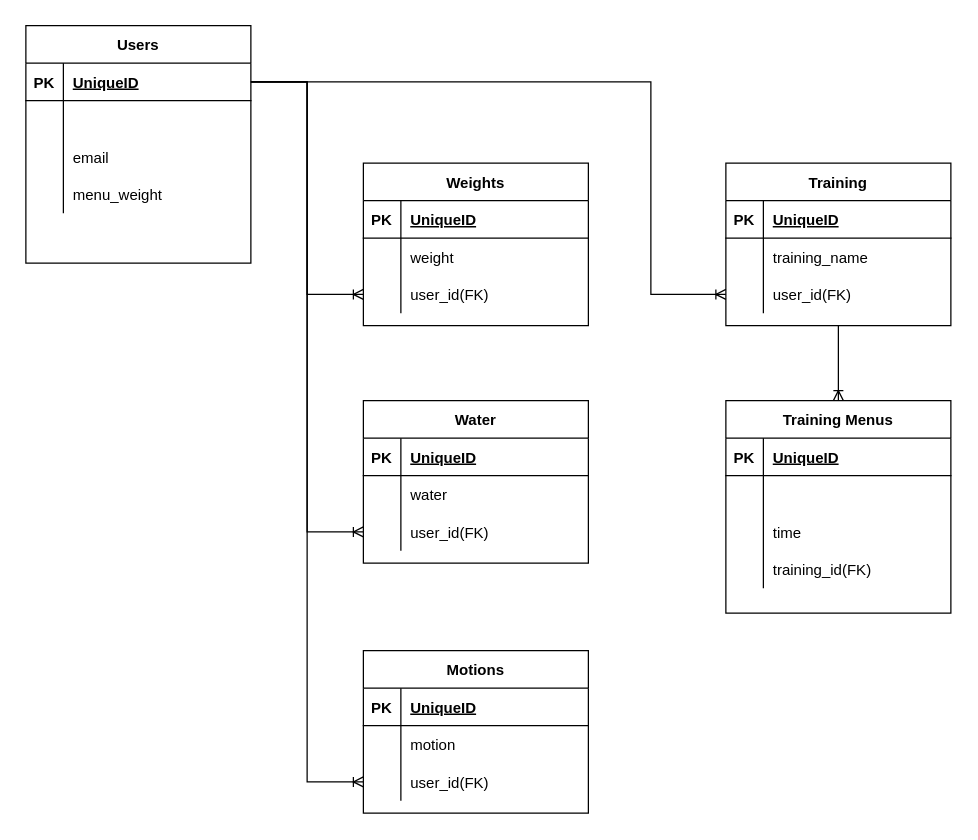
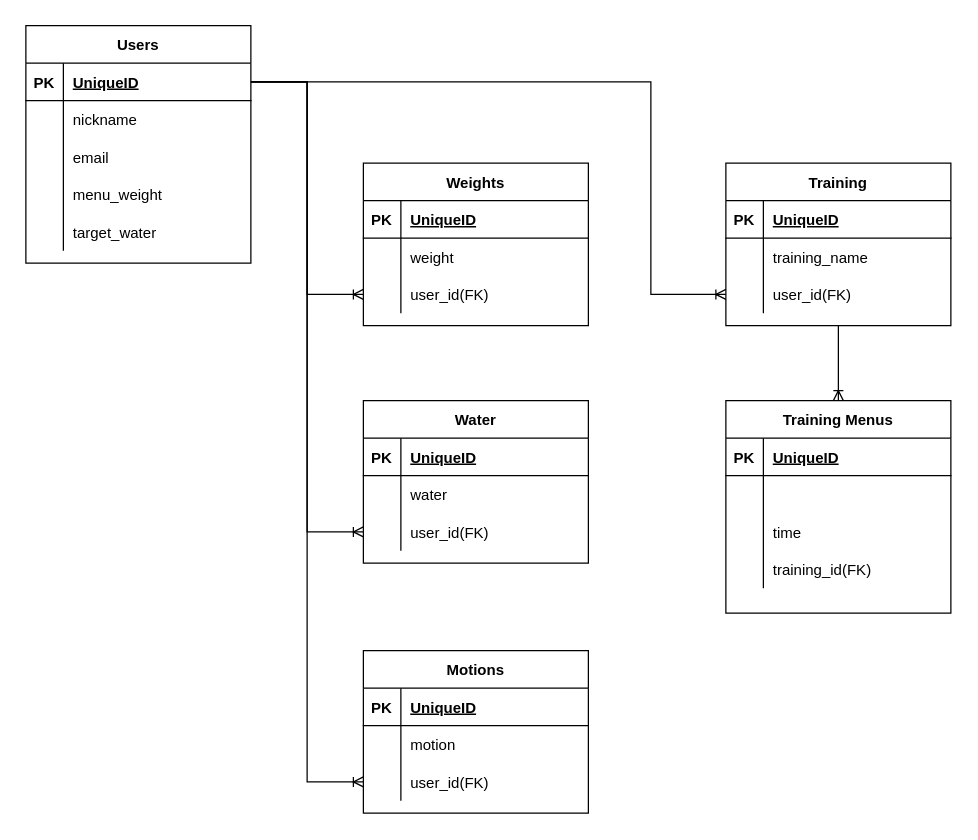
none -> (157, 119)
none -> (157, 232)
